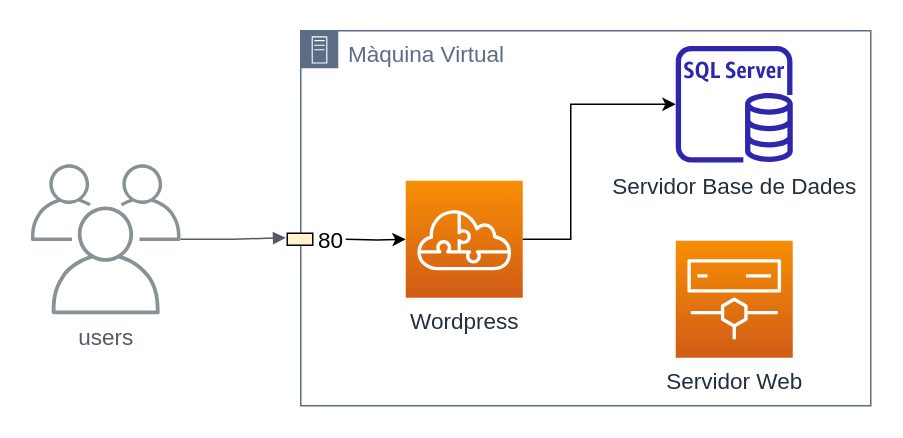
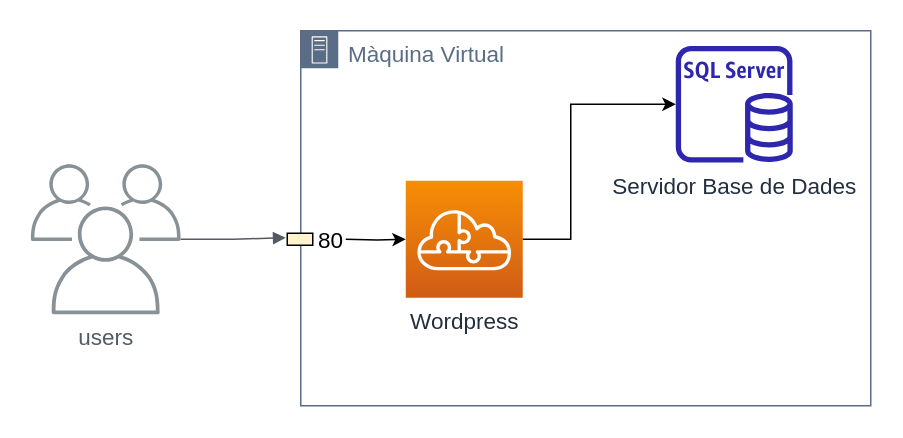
(734, 299) -> none
